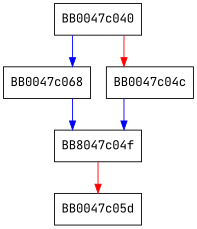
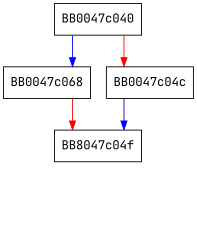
(73, 110) -> (73, 110)
(98, 209) -> none
